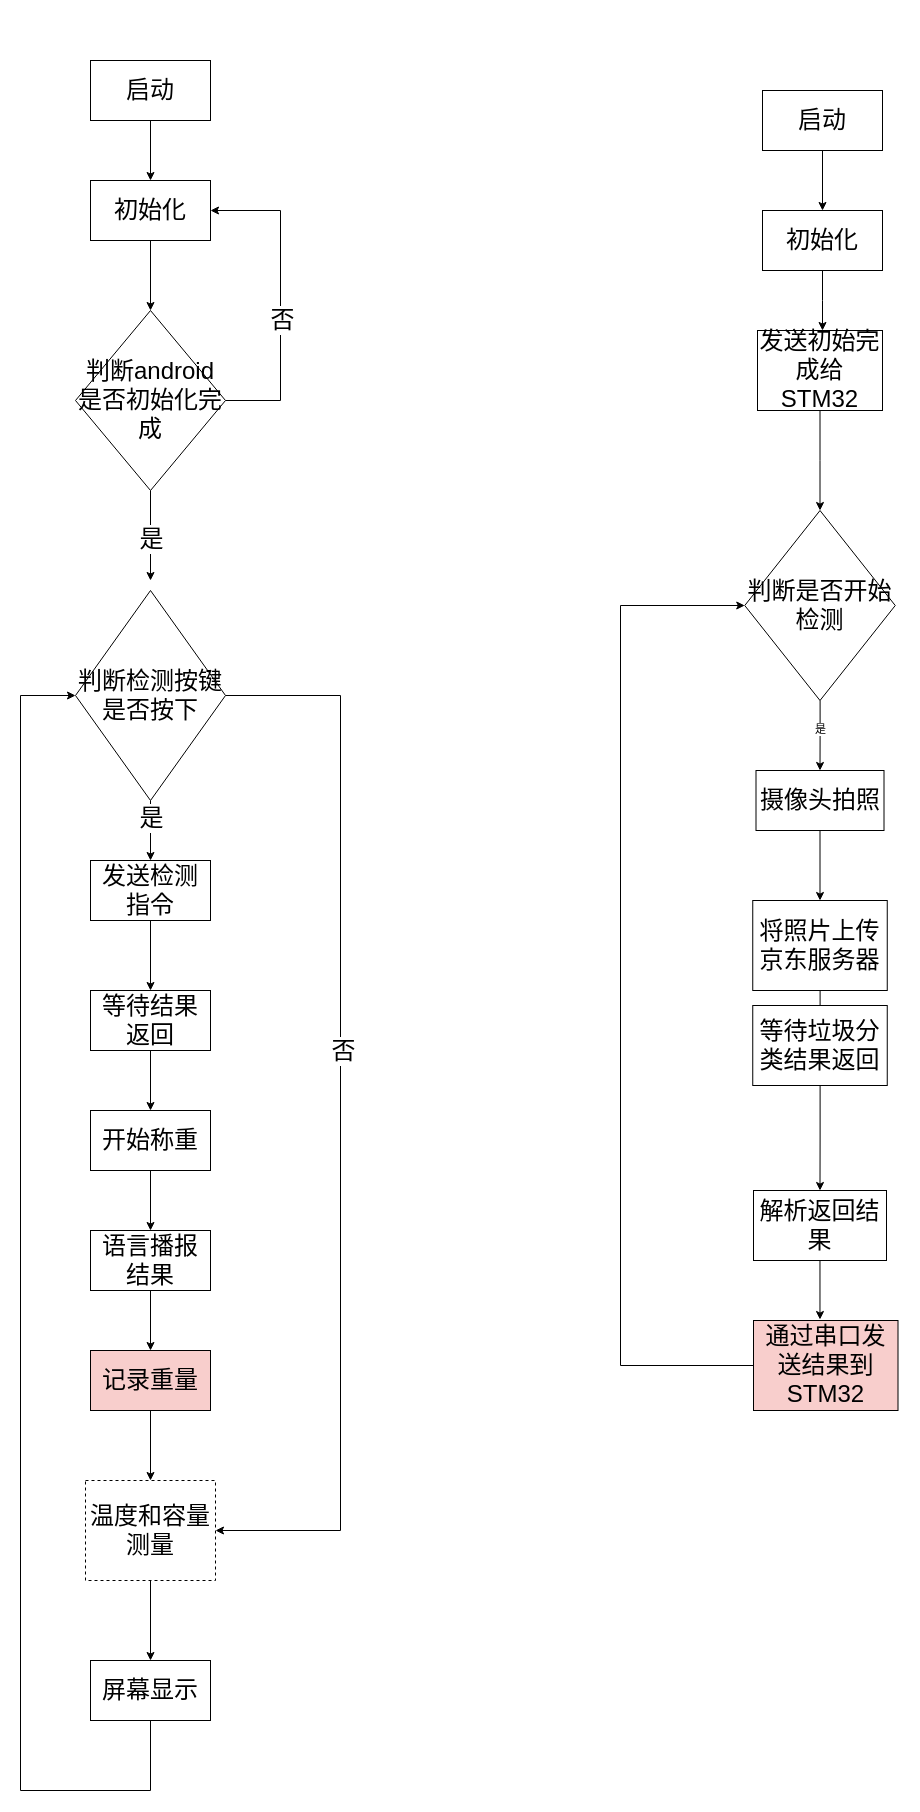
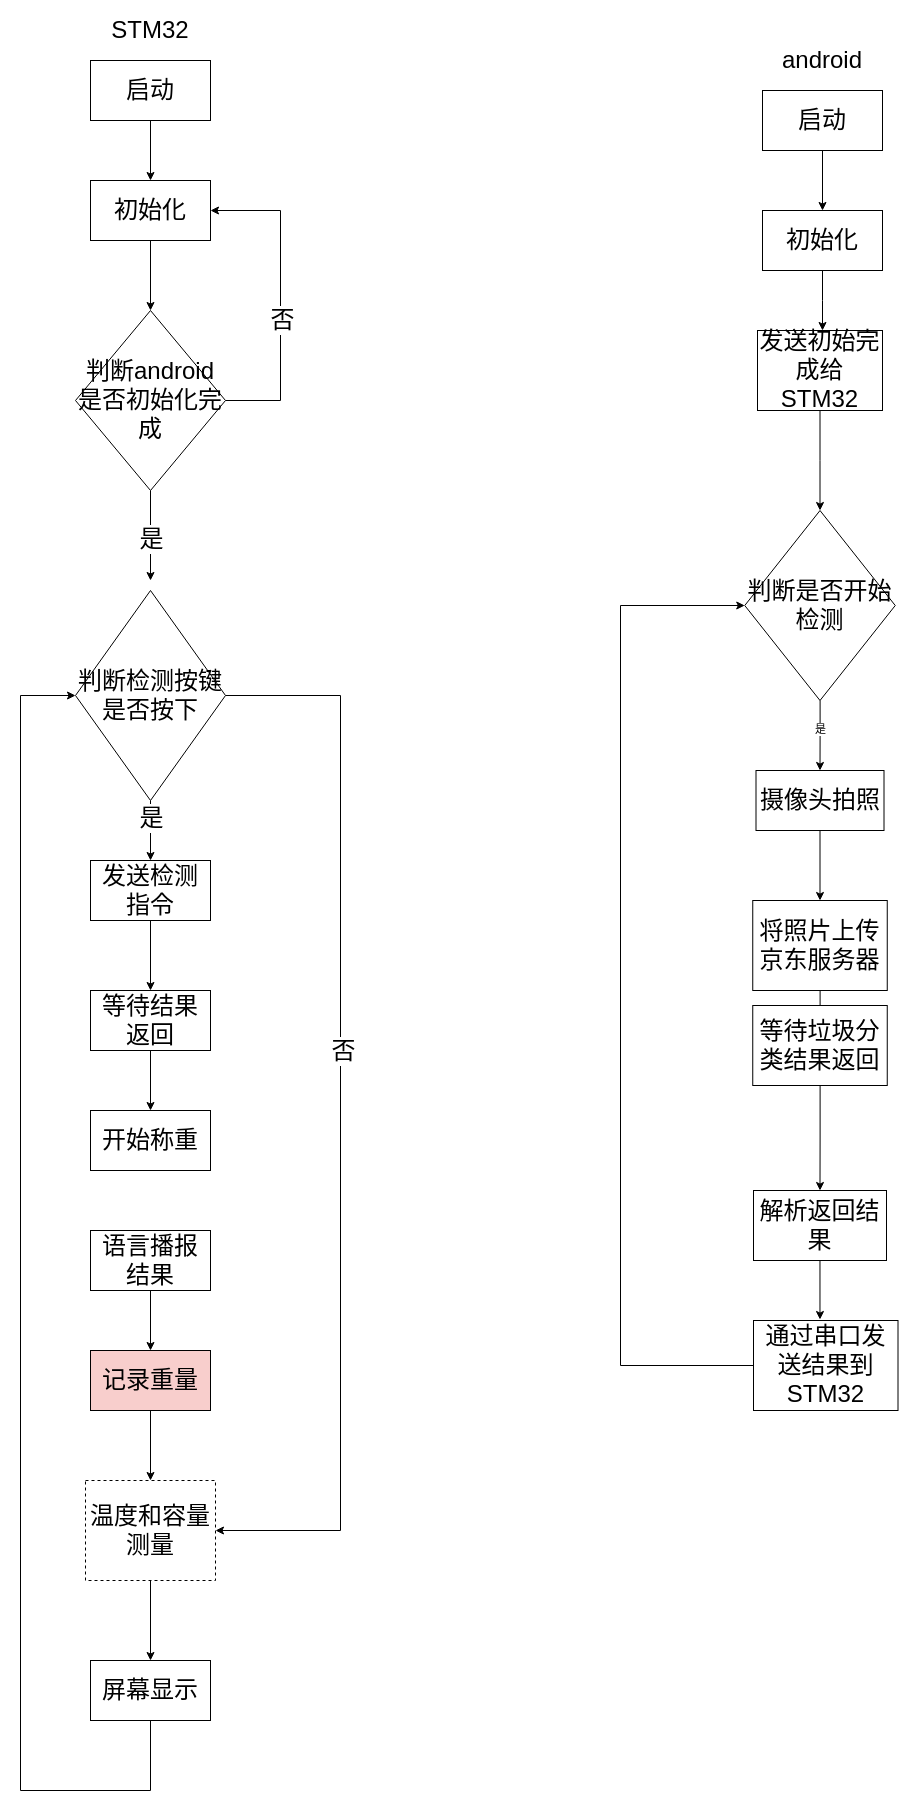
none -> (151, 31)
none -> (823, 61)
(151, 1197) -> none
(826, 1366) -> (826, 1366)
